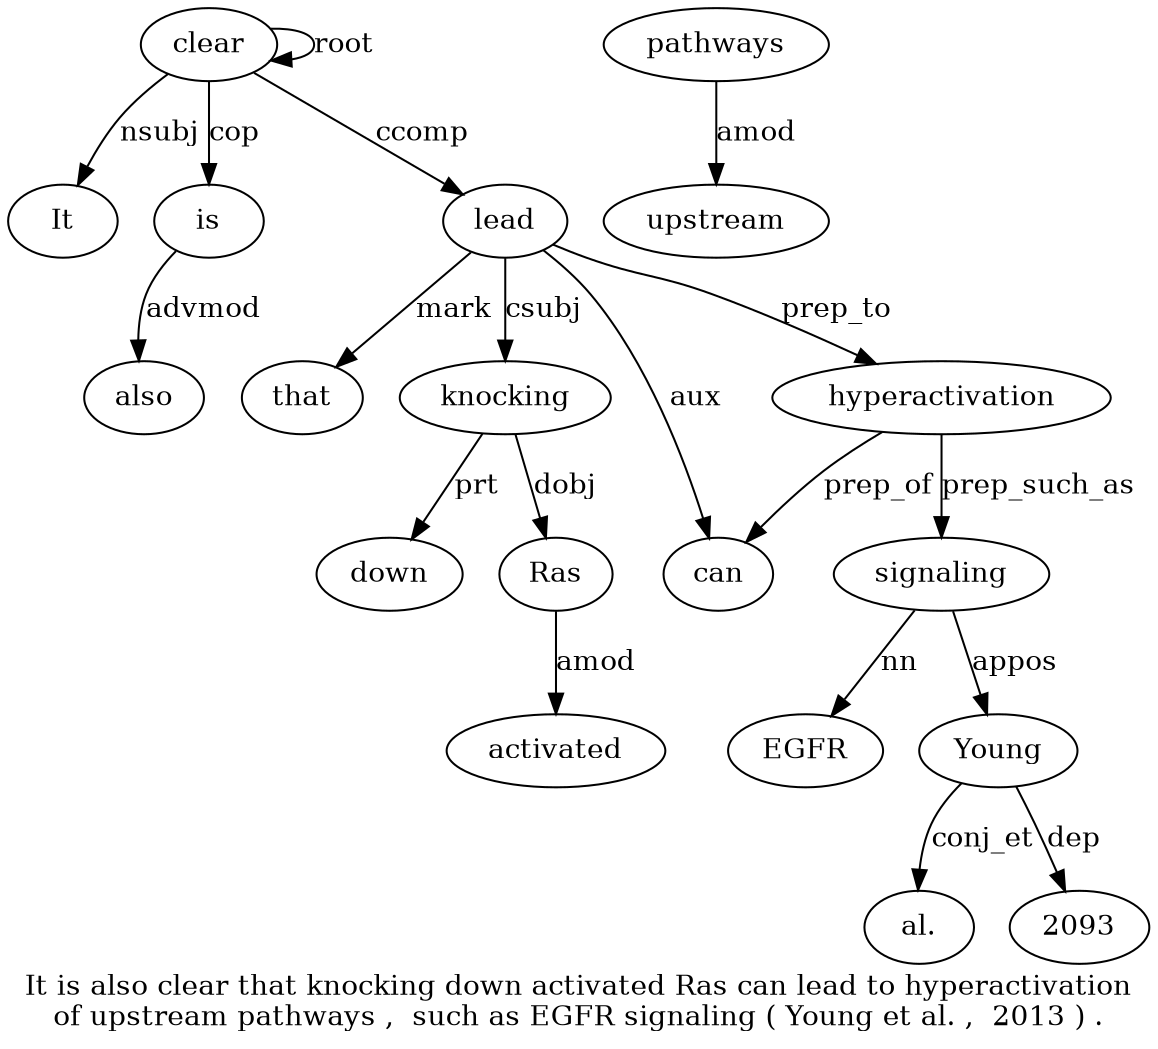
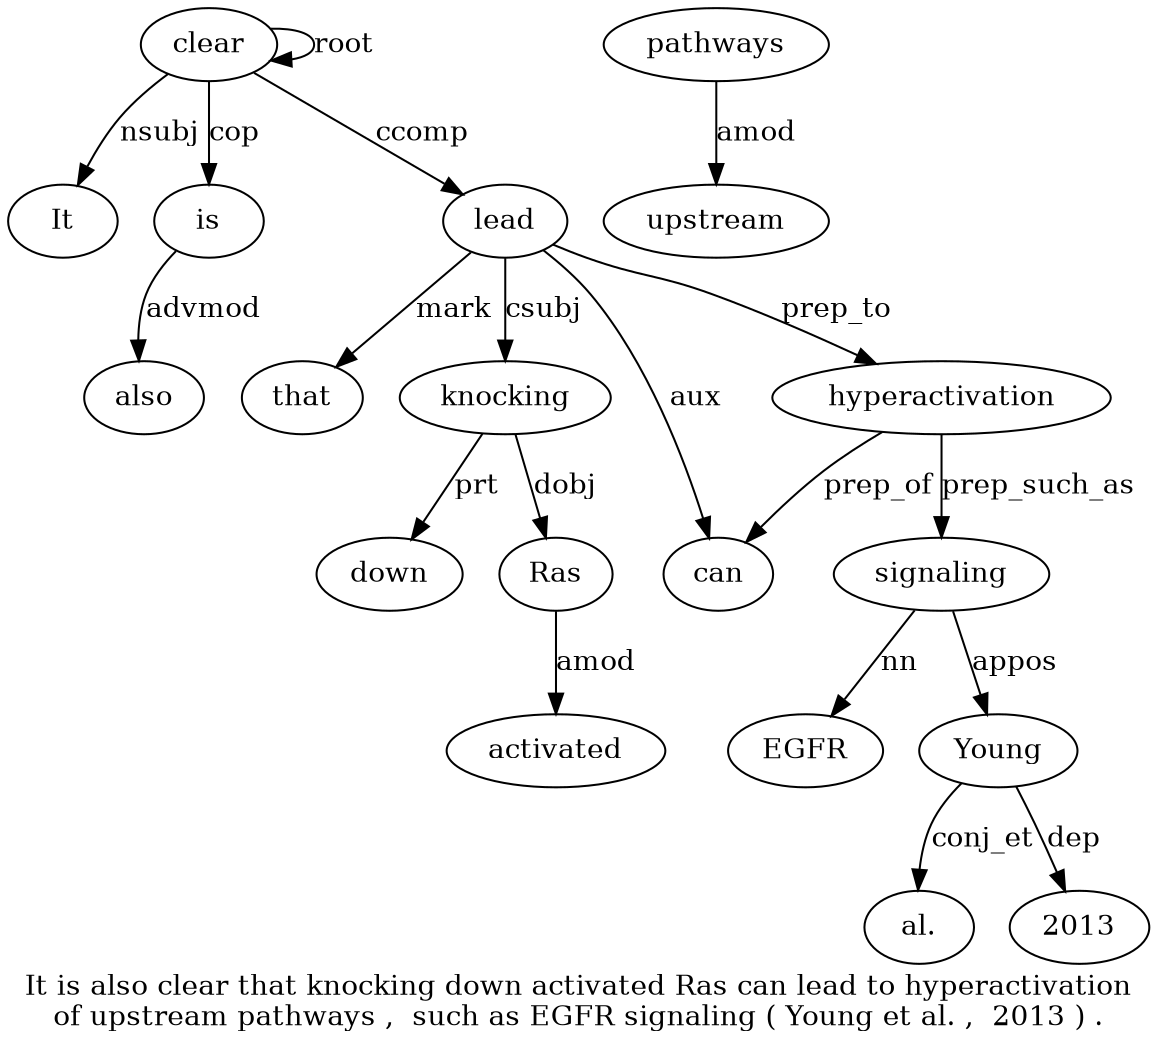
(1080, 927) -> (1080, 927)
